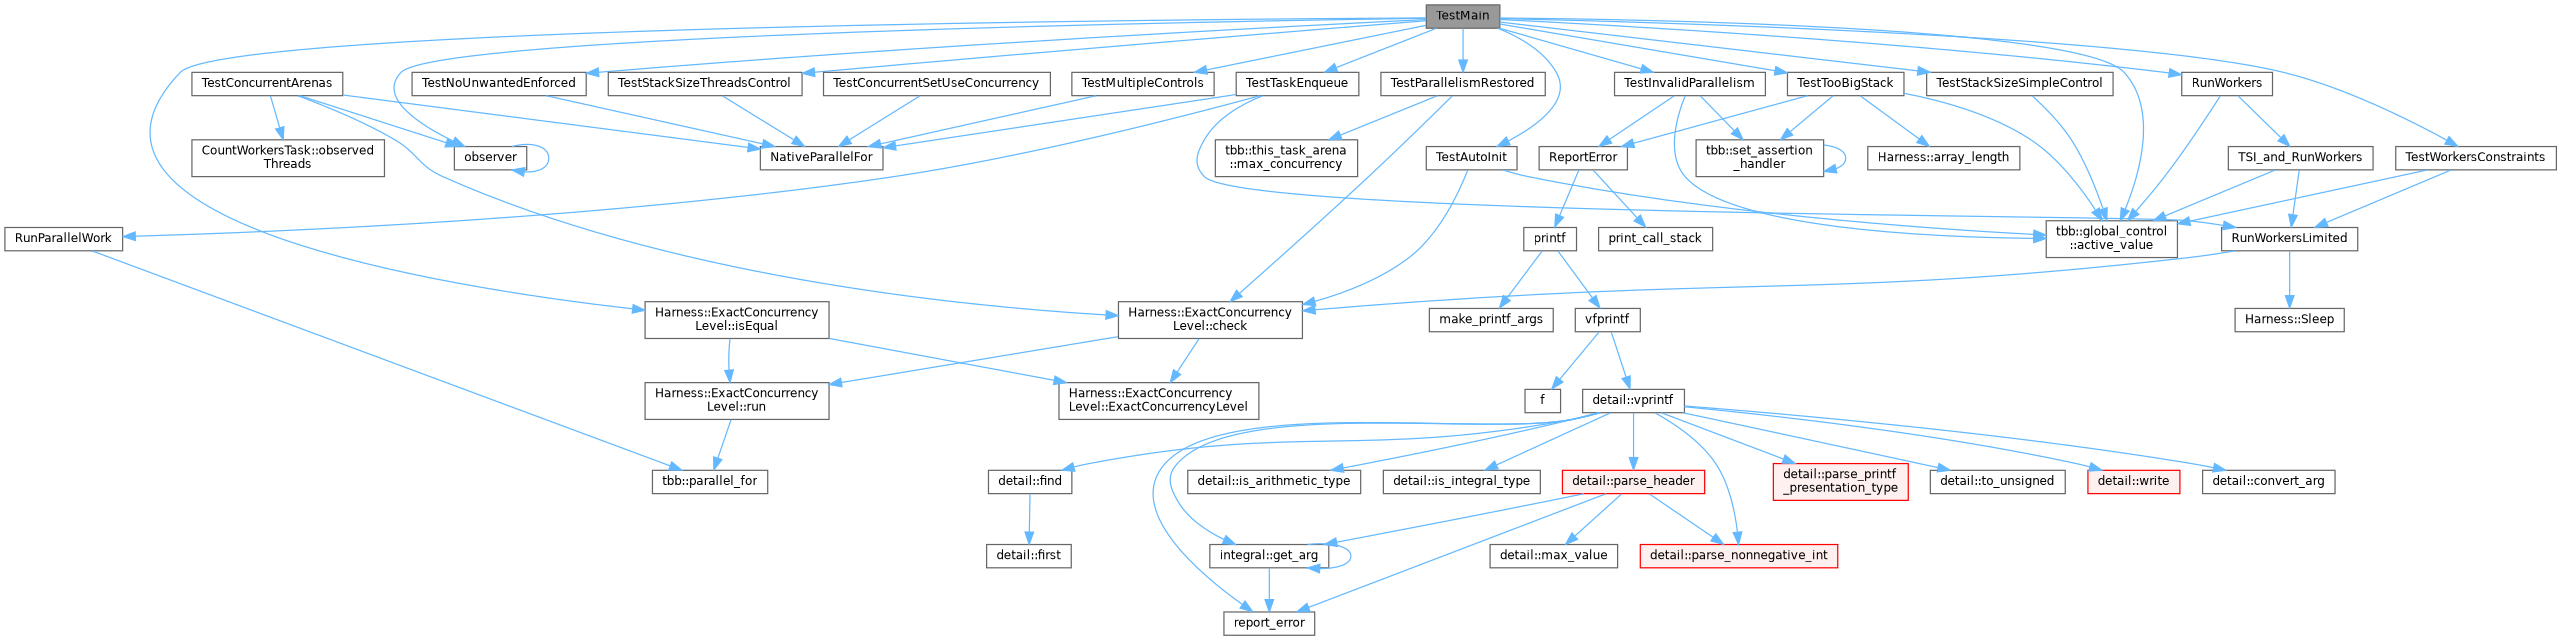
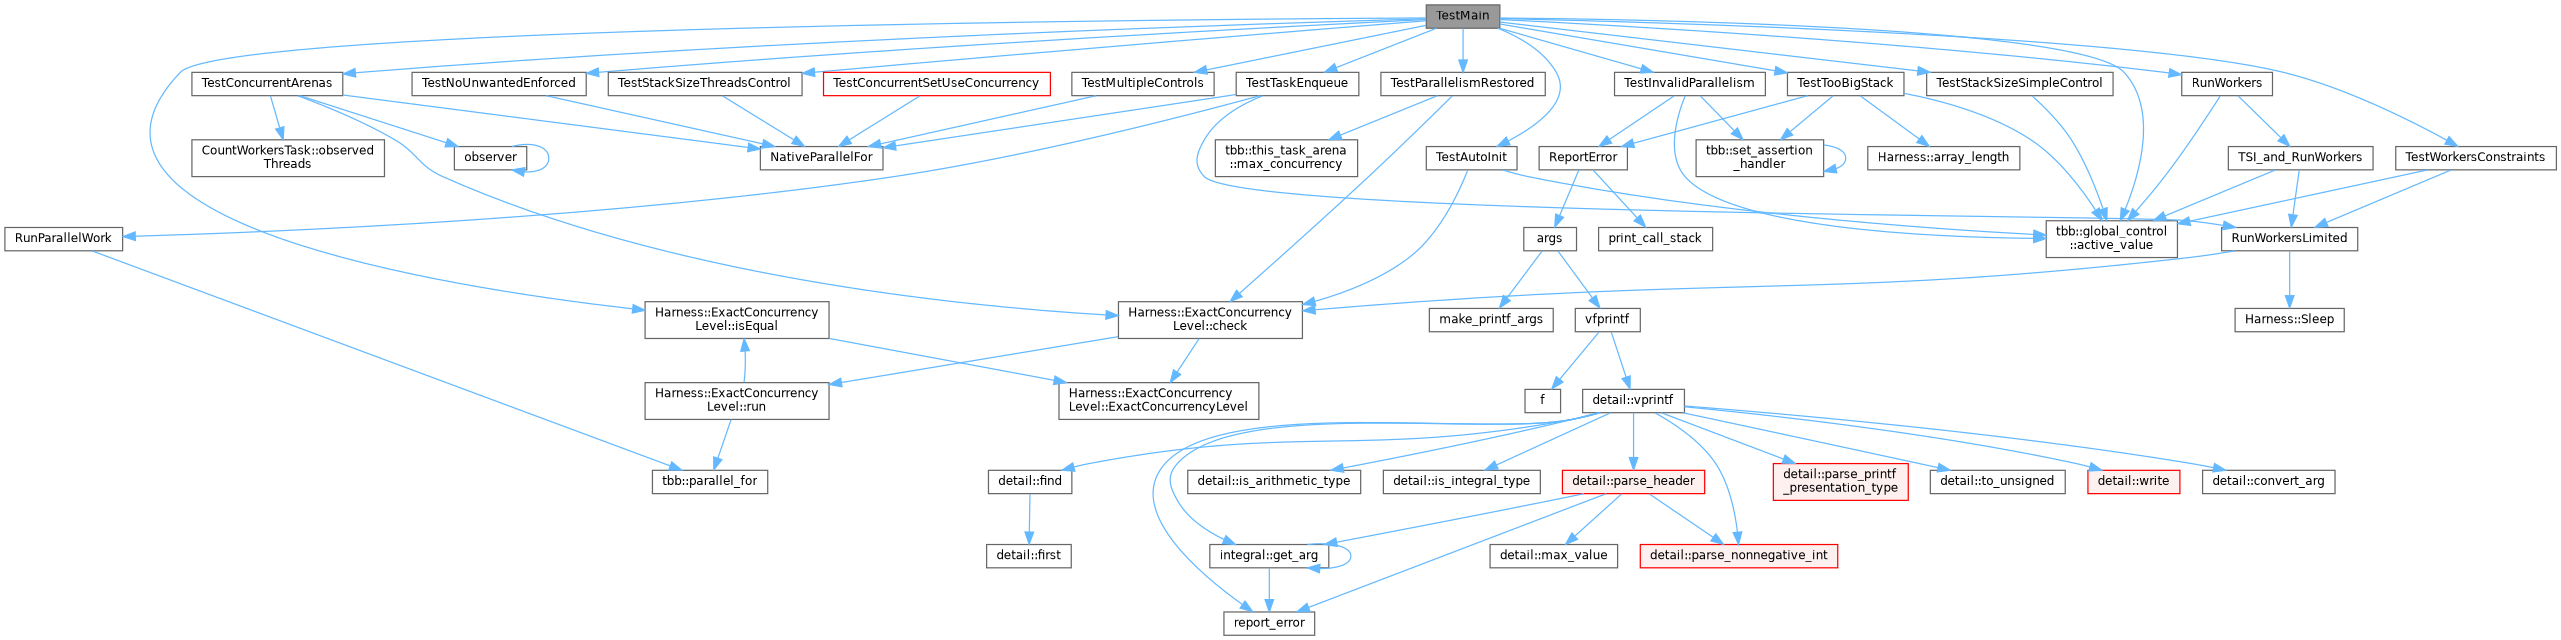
(806, 34) -> (891, 39)
(937, 84) -> (937, 84)
(1550, 239) -> (1550, 239)
(729, 354) -> (745, 367)
